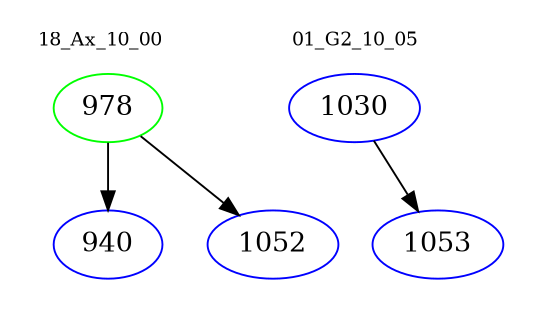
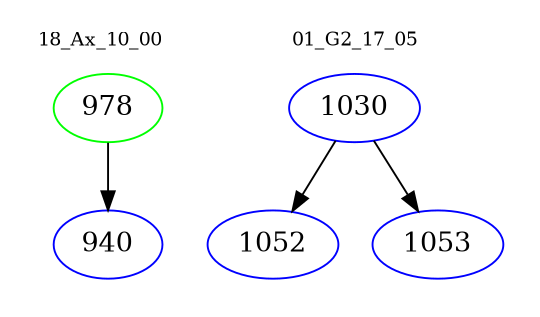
(355, 41) -> (355, 41)
(166, 156) -> (319, 168)
